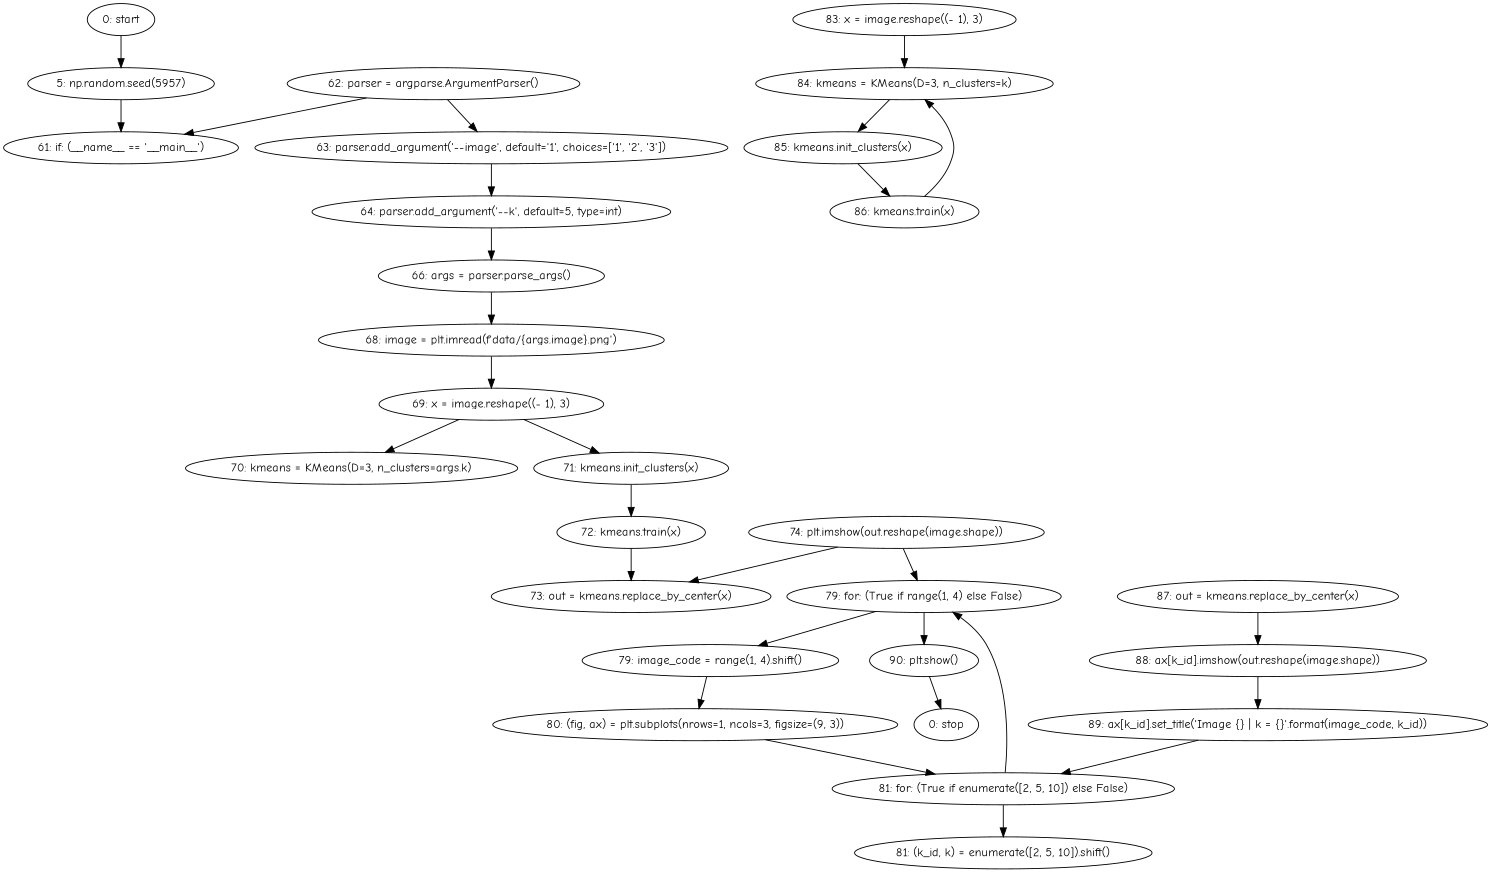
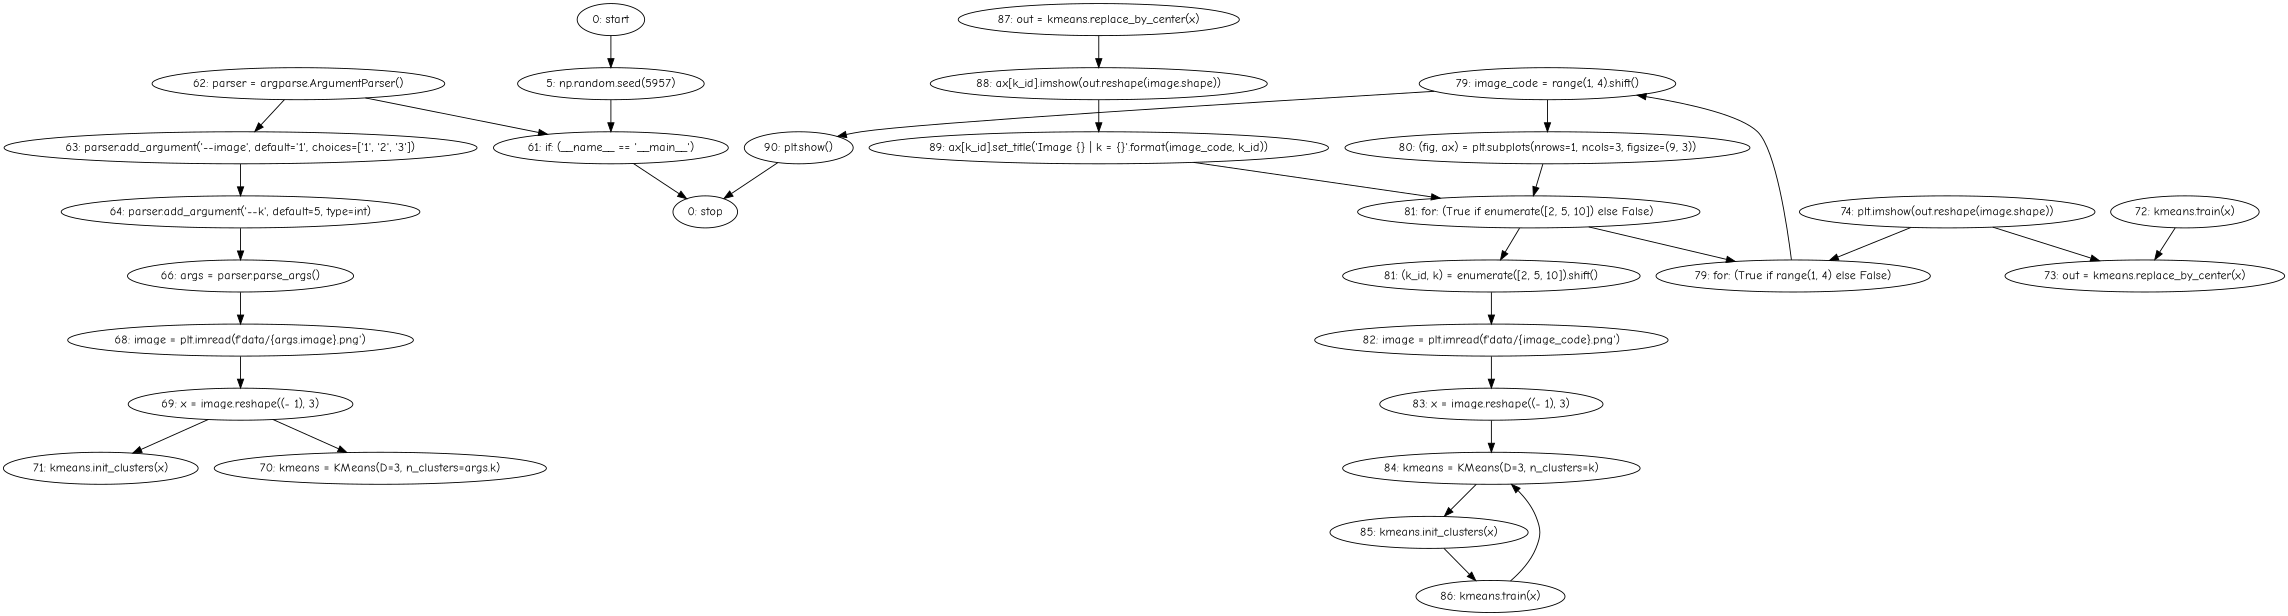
none -> (656, 179)
none -> (1491, 340)
(631, 496) -> none
(924, 624) -> (1140, 110)
